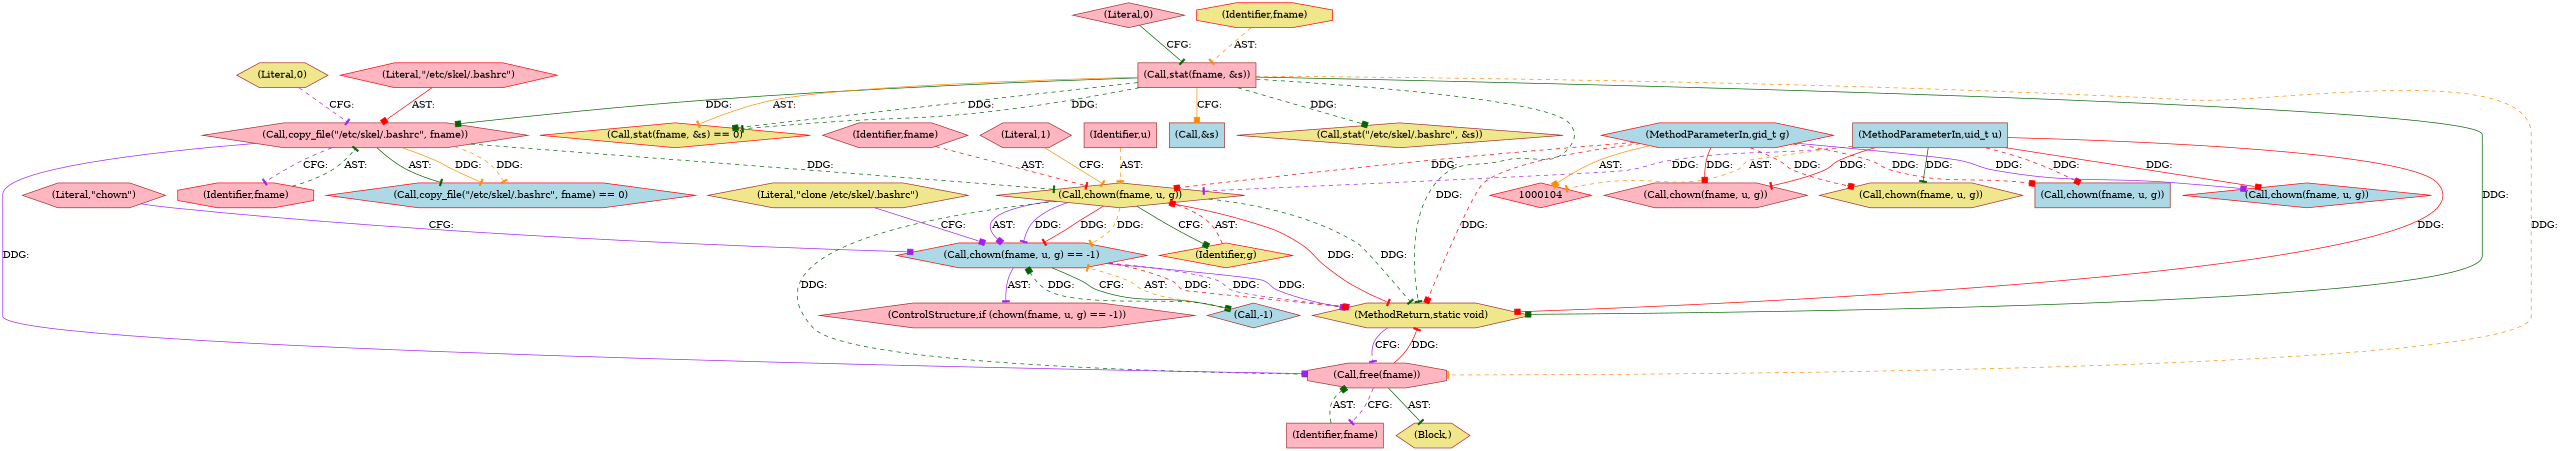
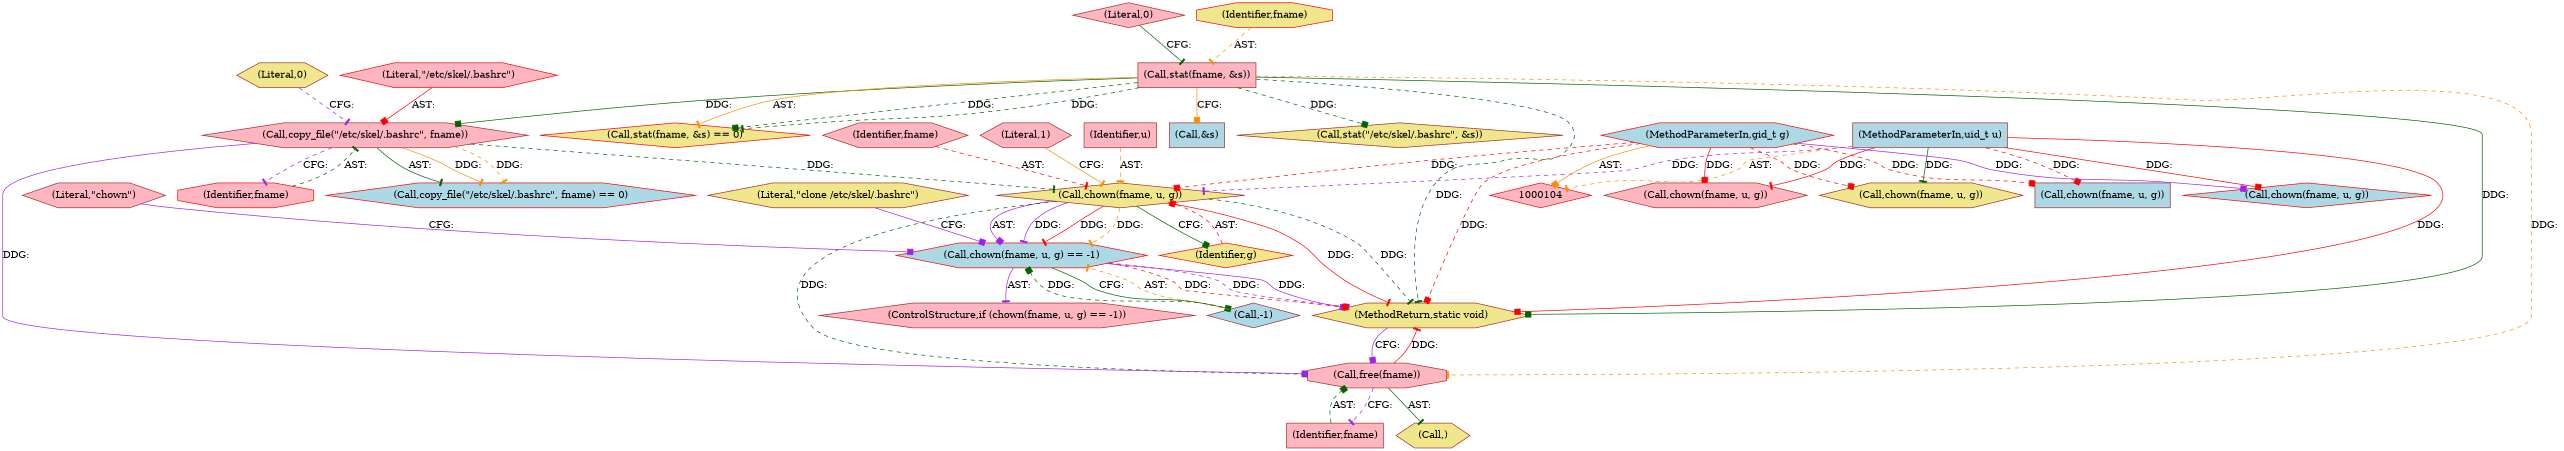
(1375, 340) -> (1375, 340)
(1433, 436) -> (1433, 436)
